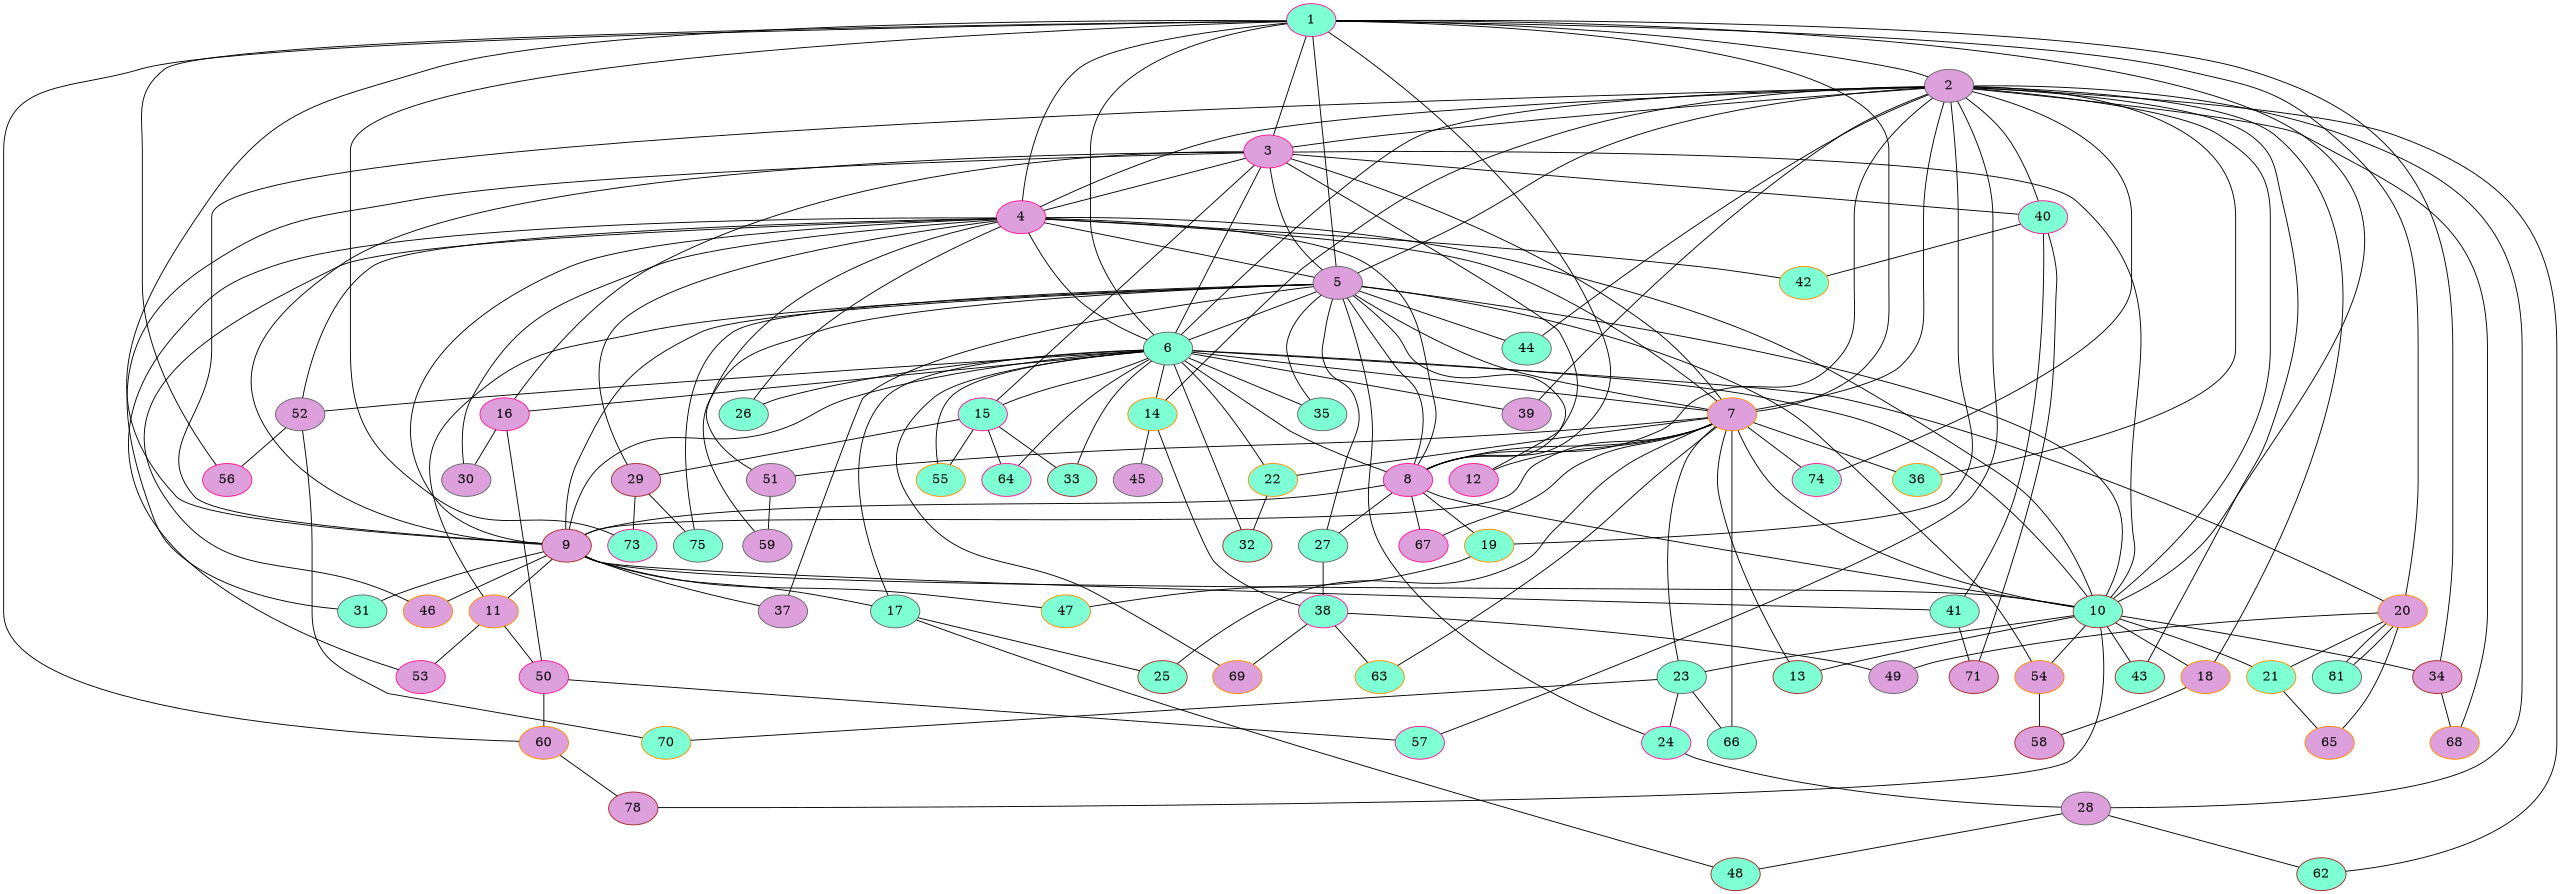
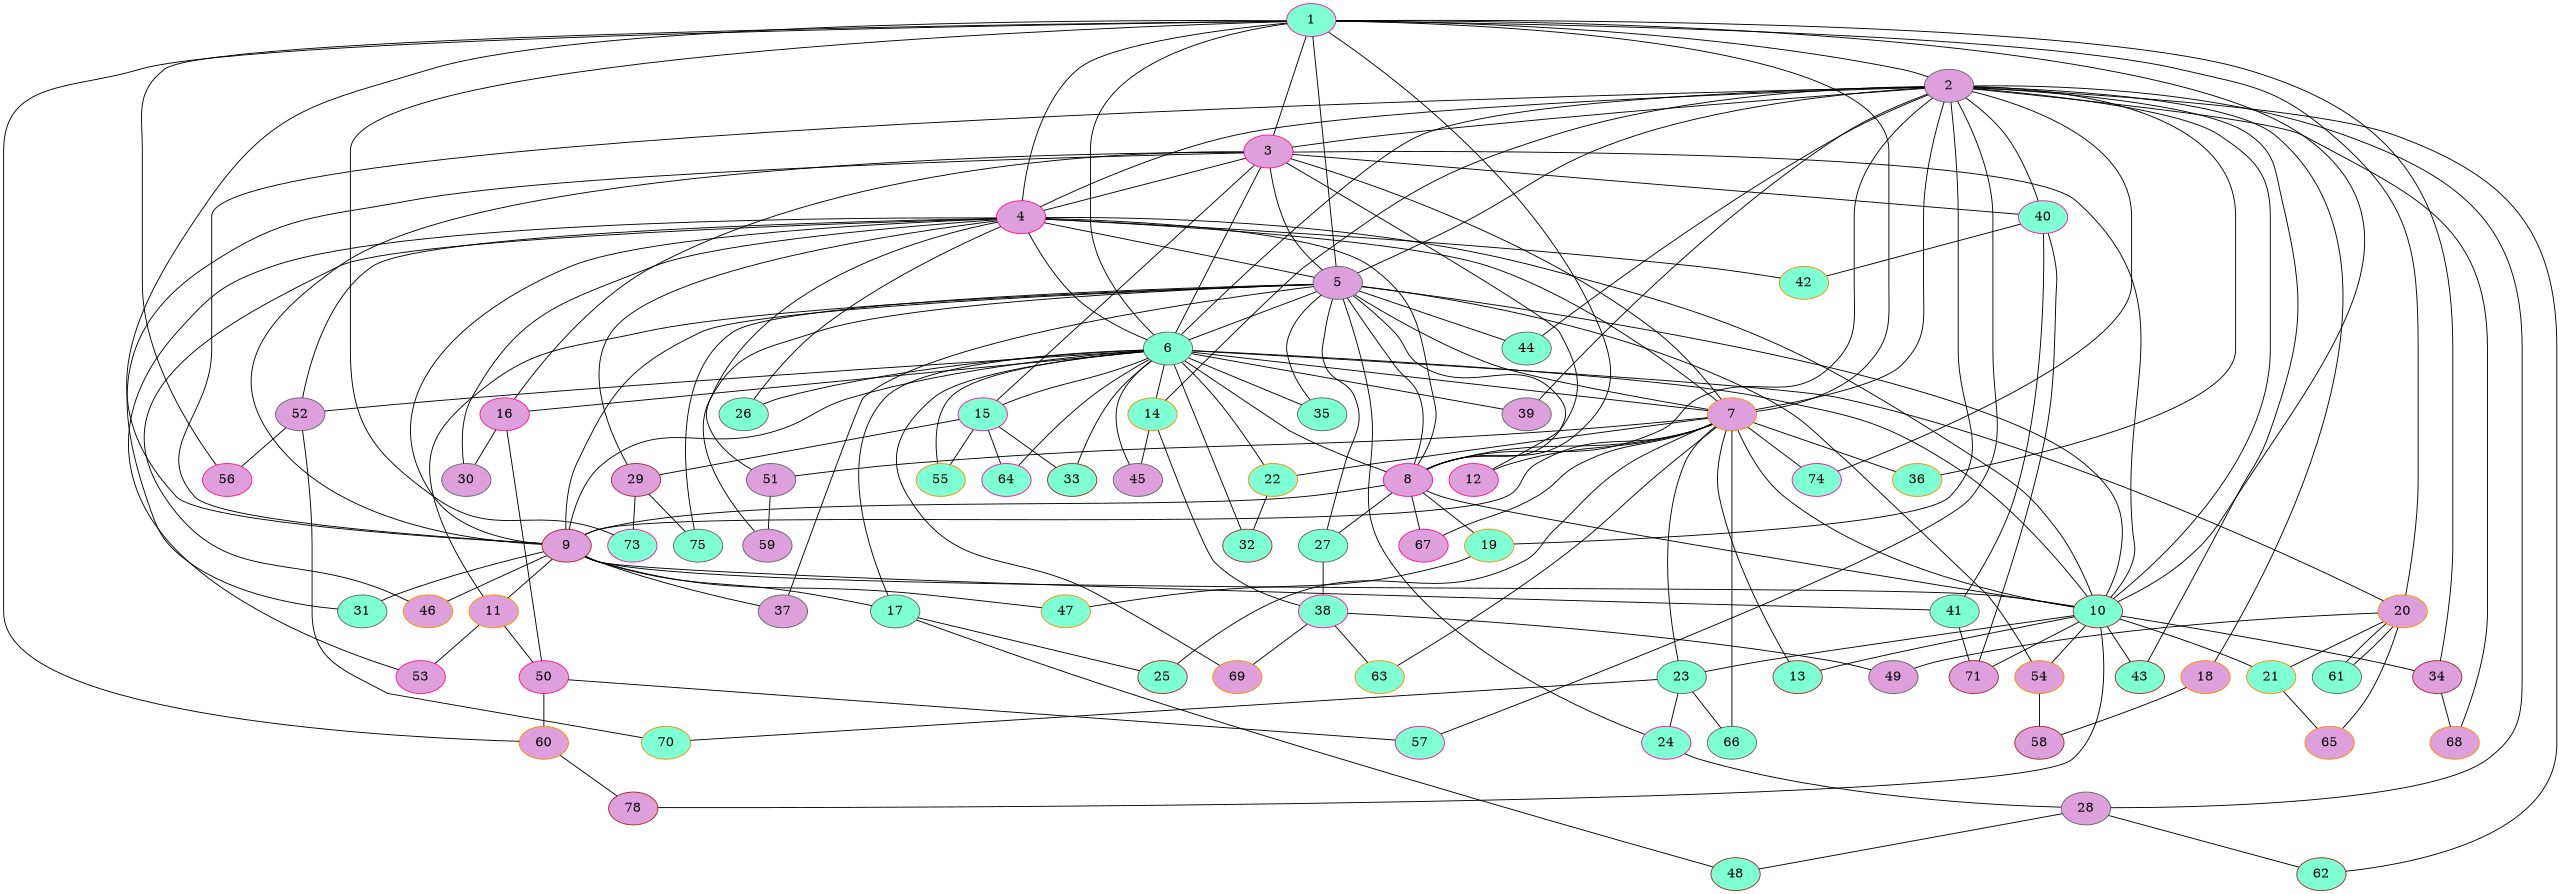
none -> (1117, 408)
(2150, 643) -> (2053, 635)
(2337, 677) -> (2337, 677)
